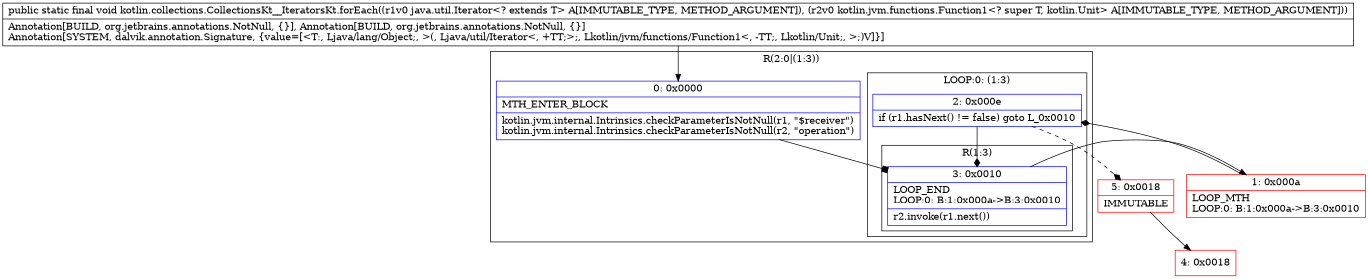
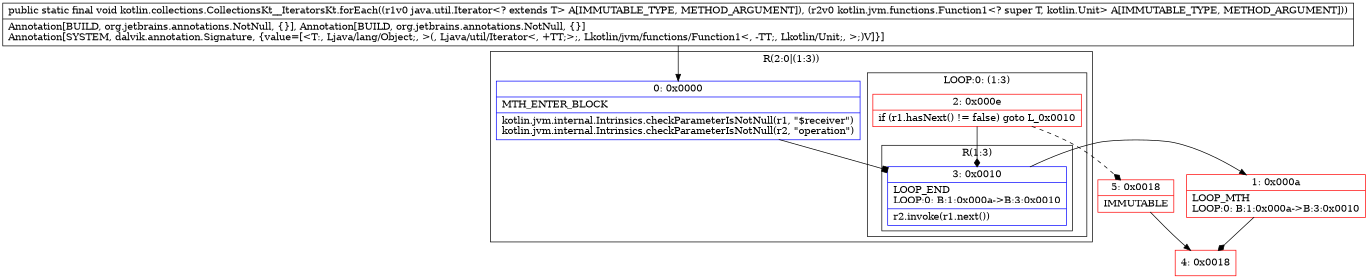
(977, 110) -> (977, 110)
(1145, 135) -> (1239, 231)
